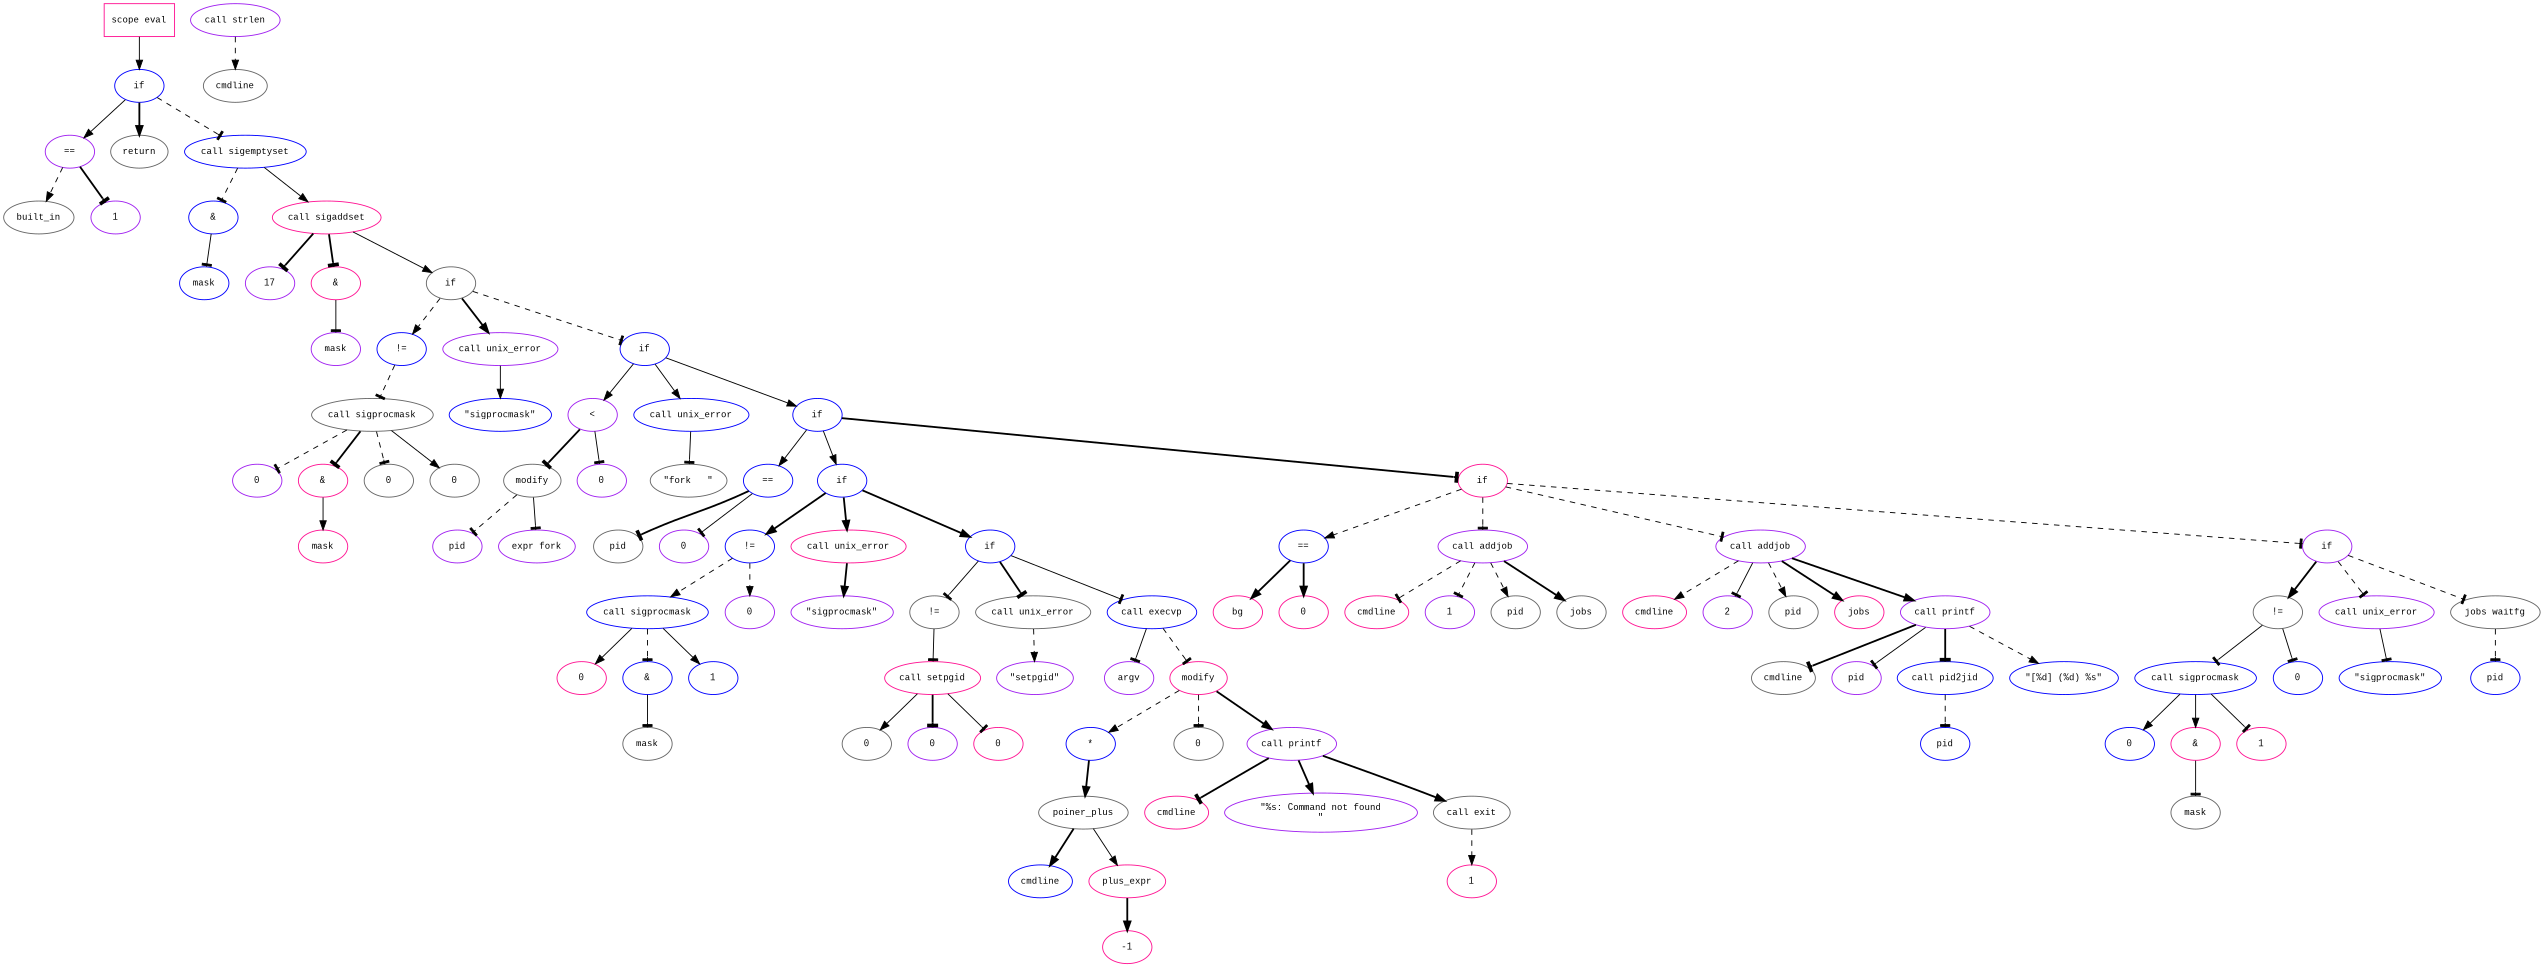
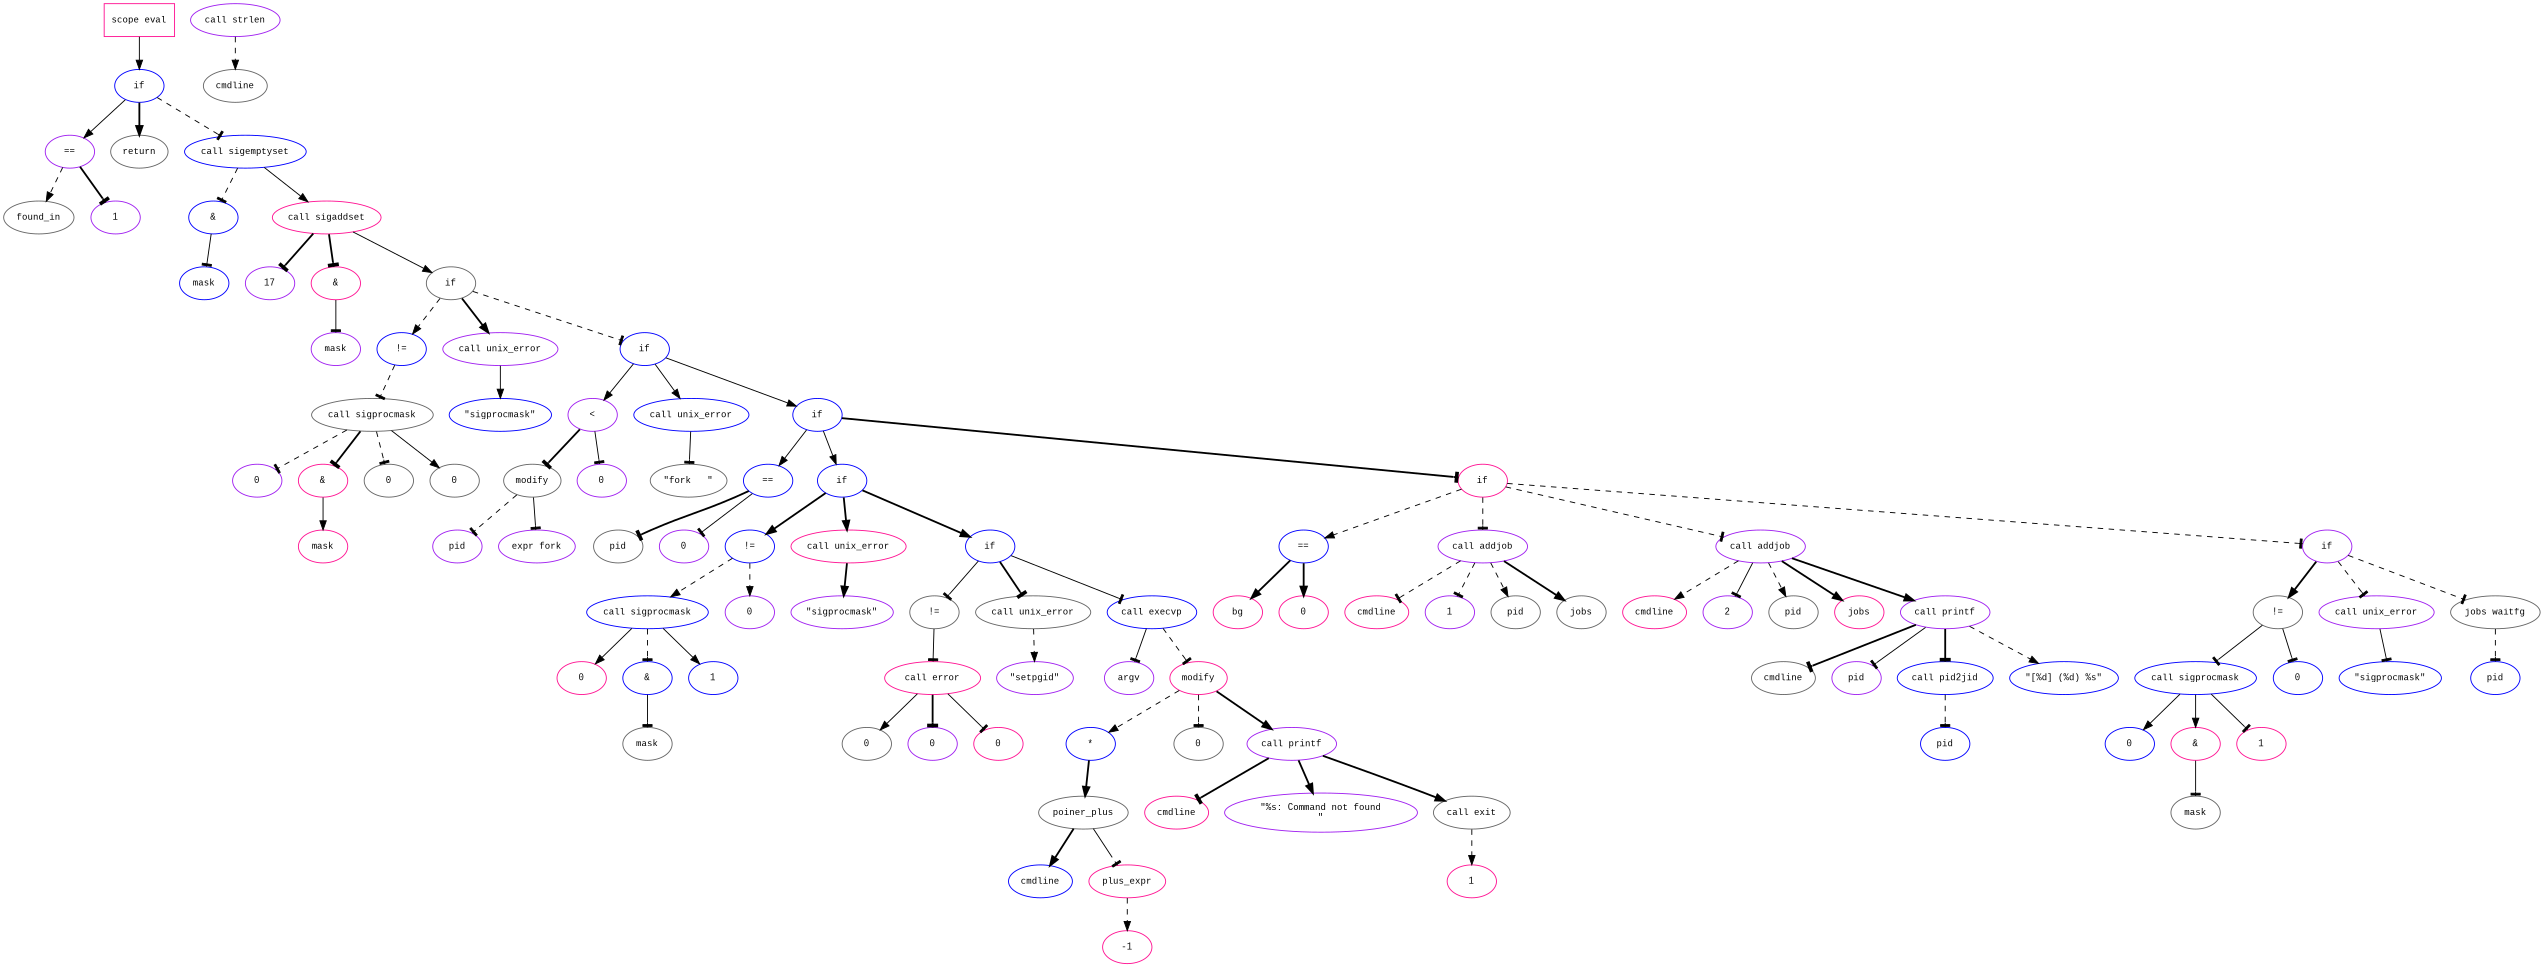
(39, 217) -> (39, 217)
(933, 678) -> (933, 678)
(1103, 843) -> (1103, 843)
(1127, 910) -> (1127, 910)
